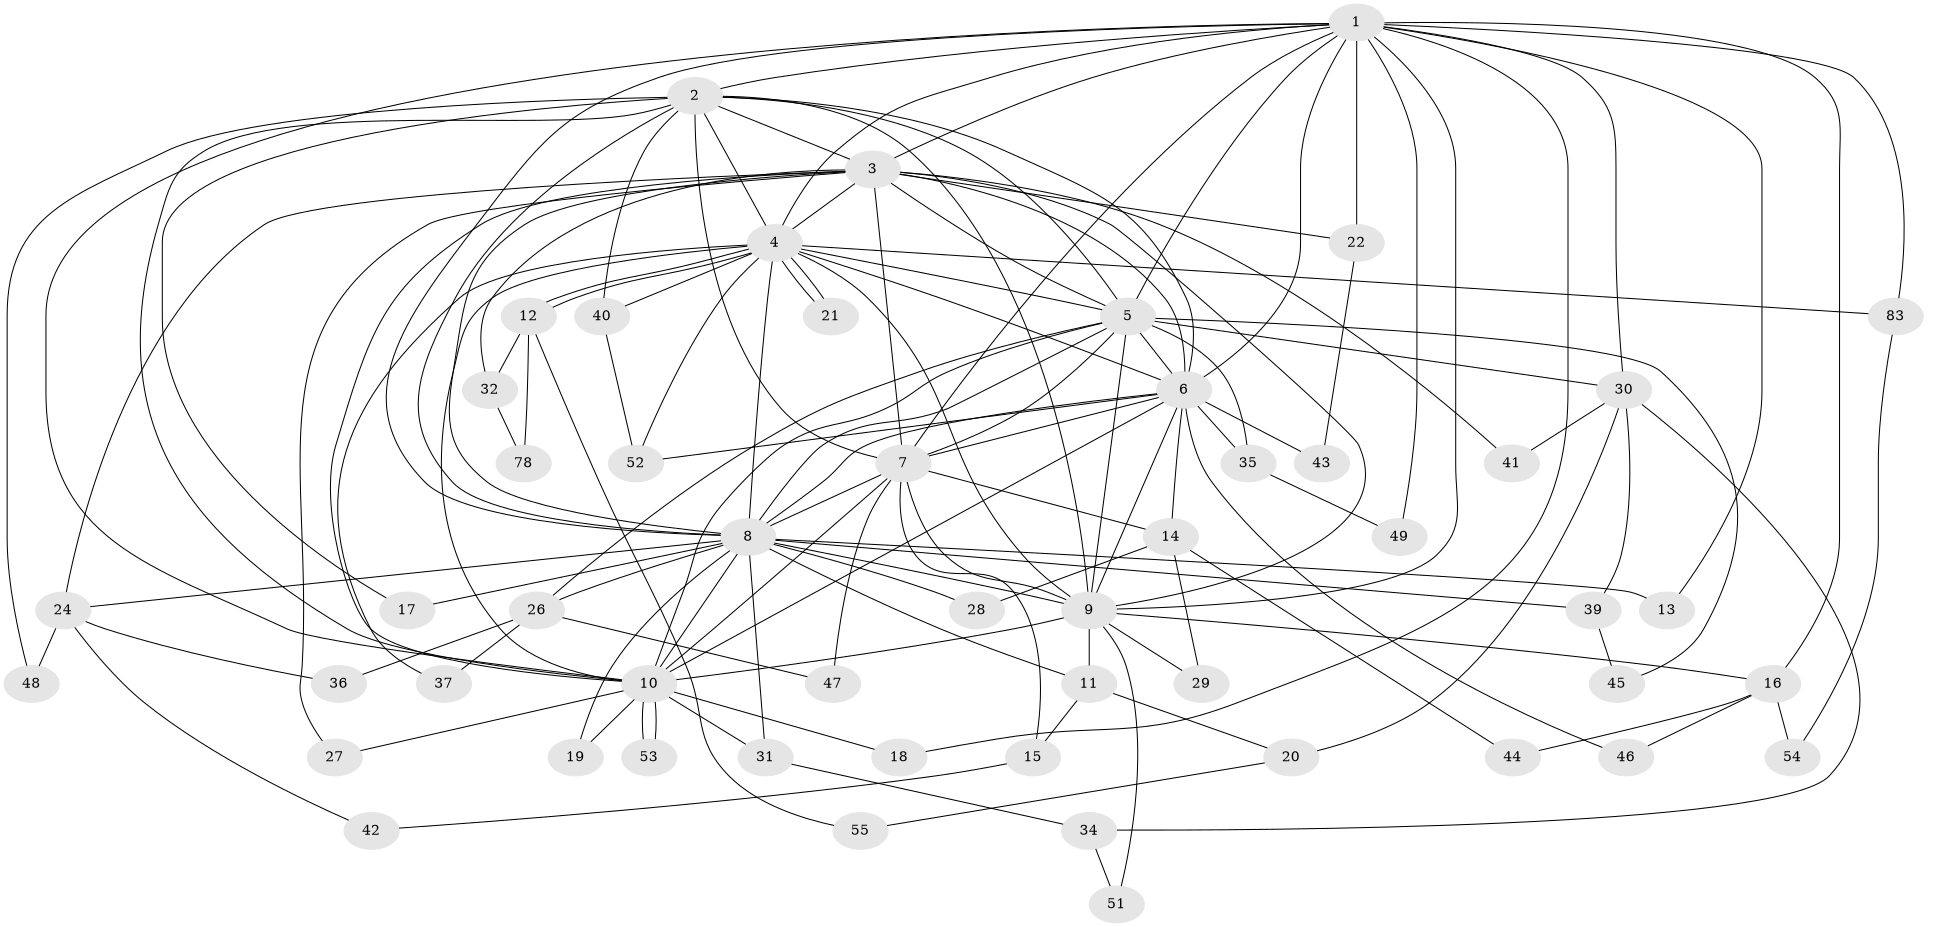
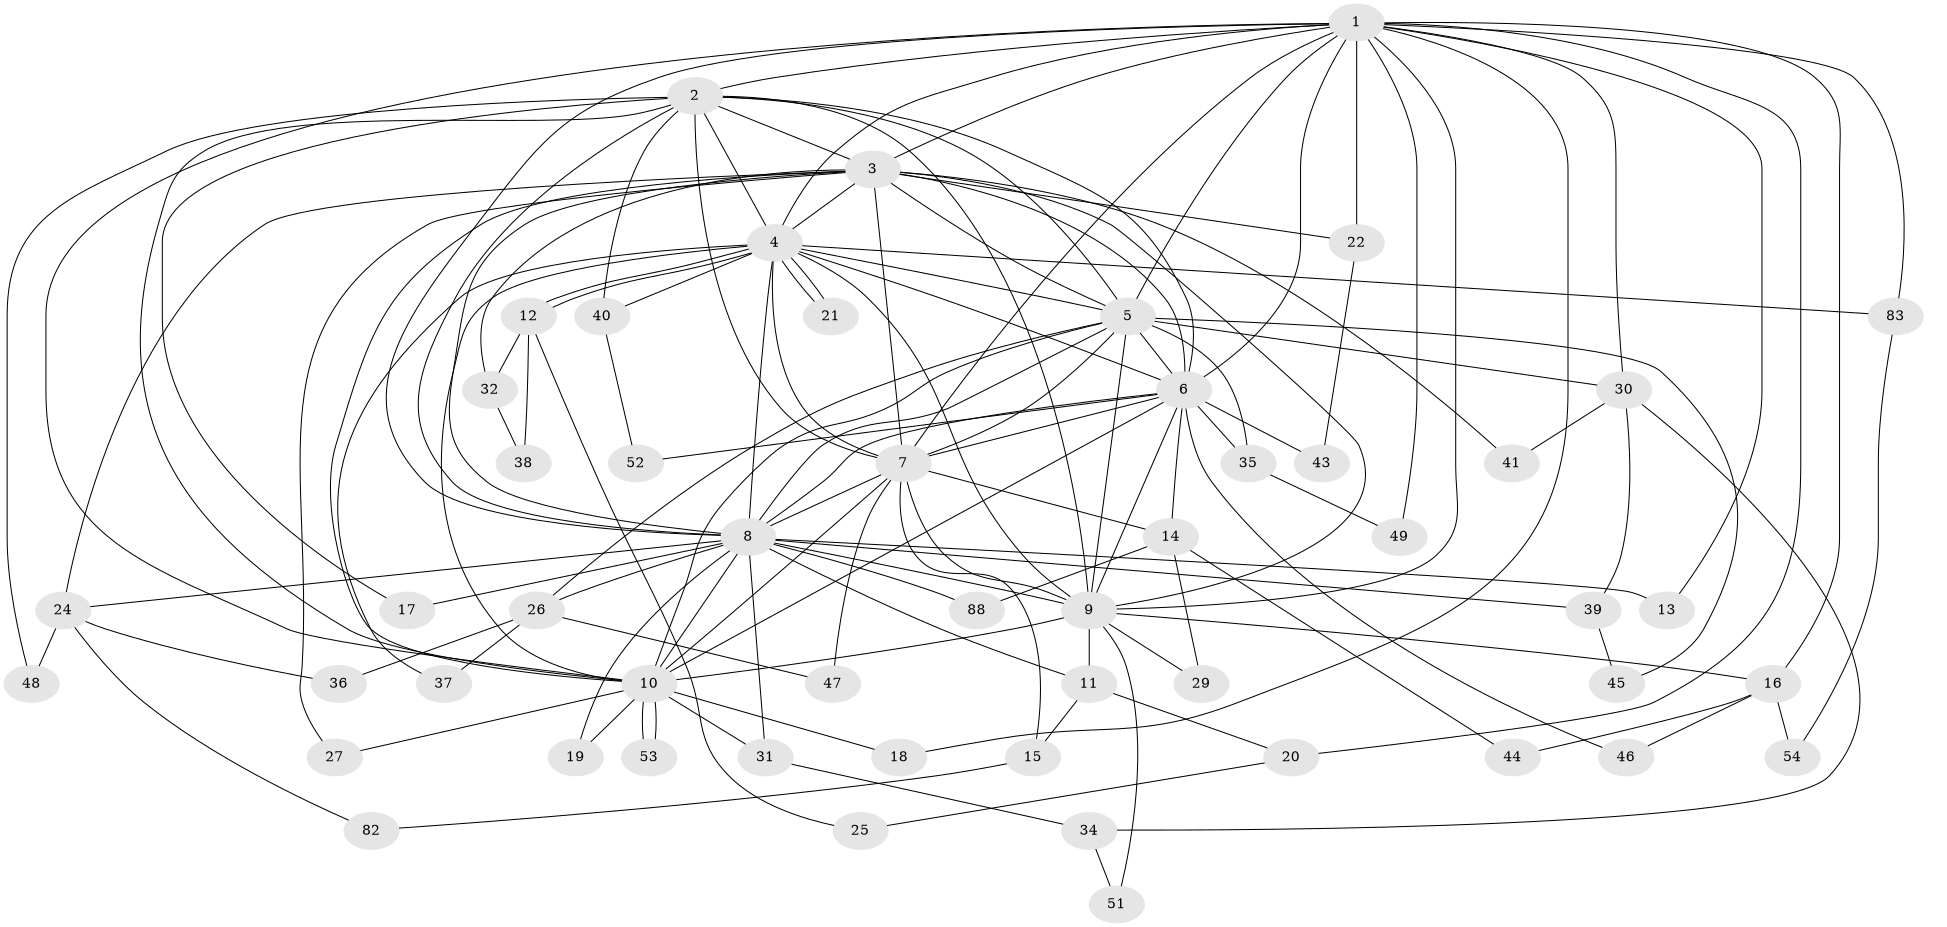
(691, 346) -> (789, 381)
(524, 463) -> (524, 463)
(977, 610) -> (977, 610)
(1510, 620) -> (1801, 402)
(372, 831) -> (372, 831)
(861, 831) -> (861, 831)
